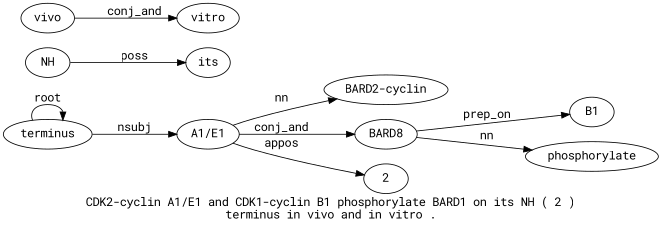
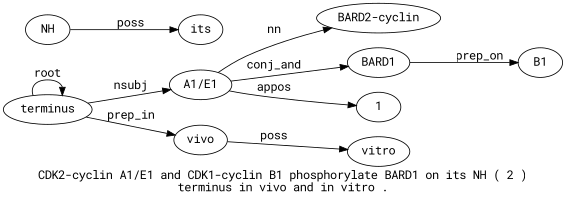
(135, 12) -> (274, 136)
none -> (127, 125)
(386, 134) -> (379, 63)
(592, 156) -> none
(386, 179) -> (379, 107)
